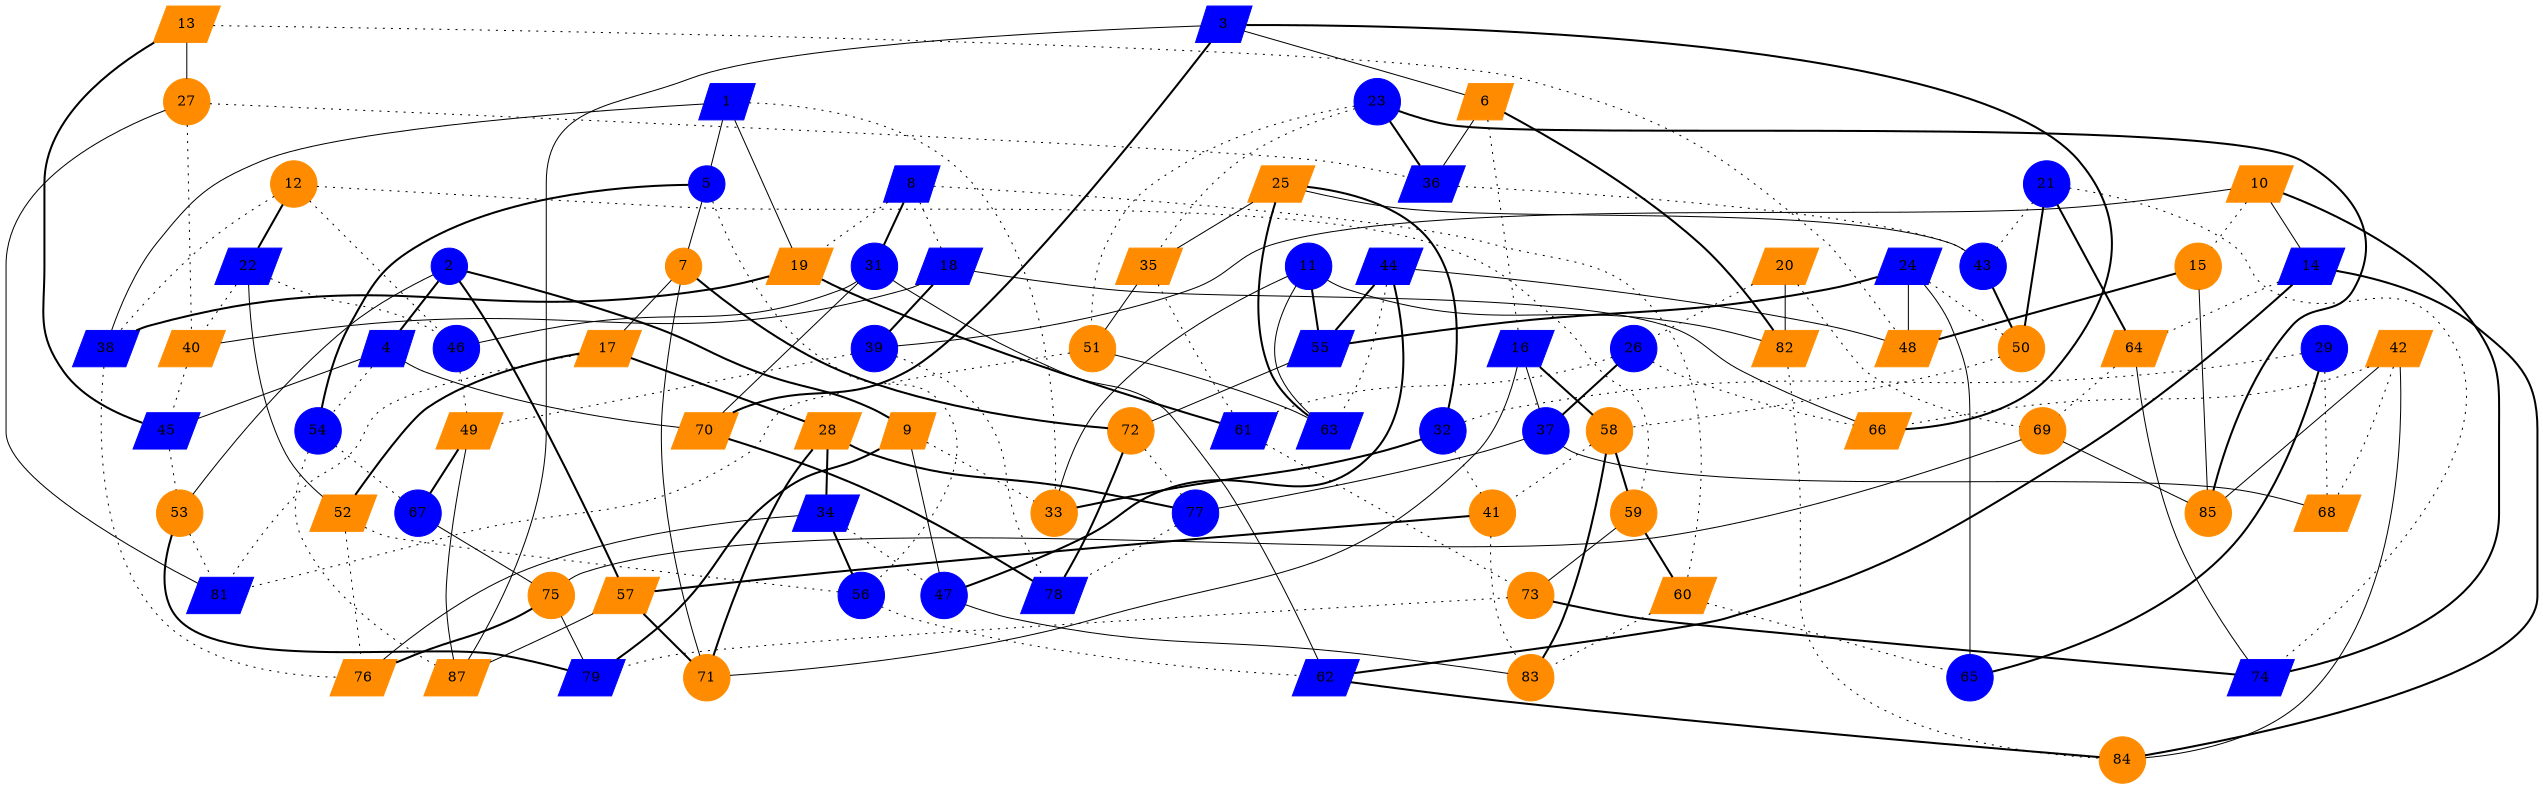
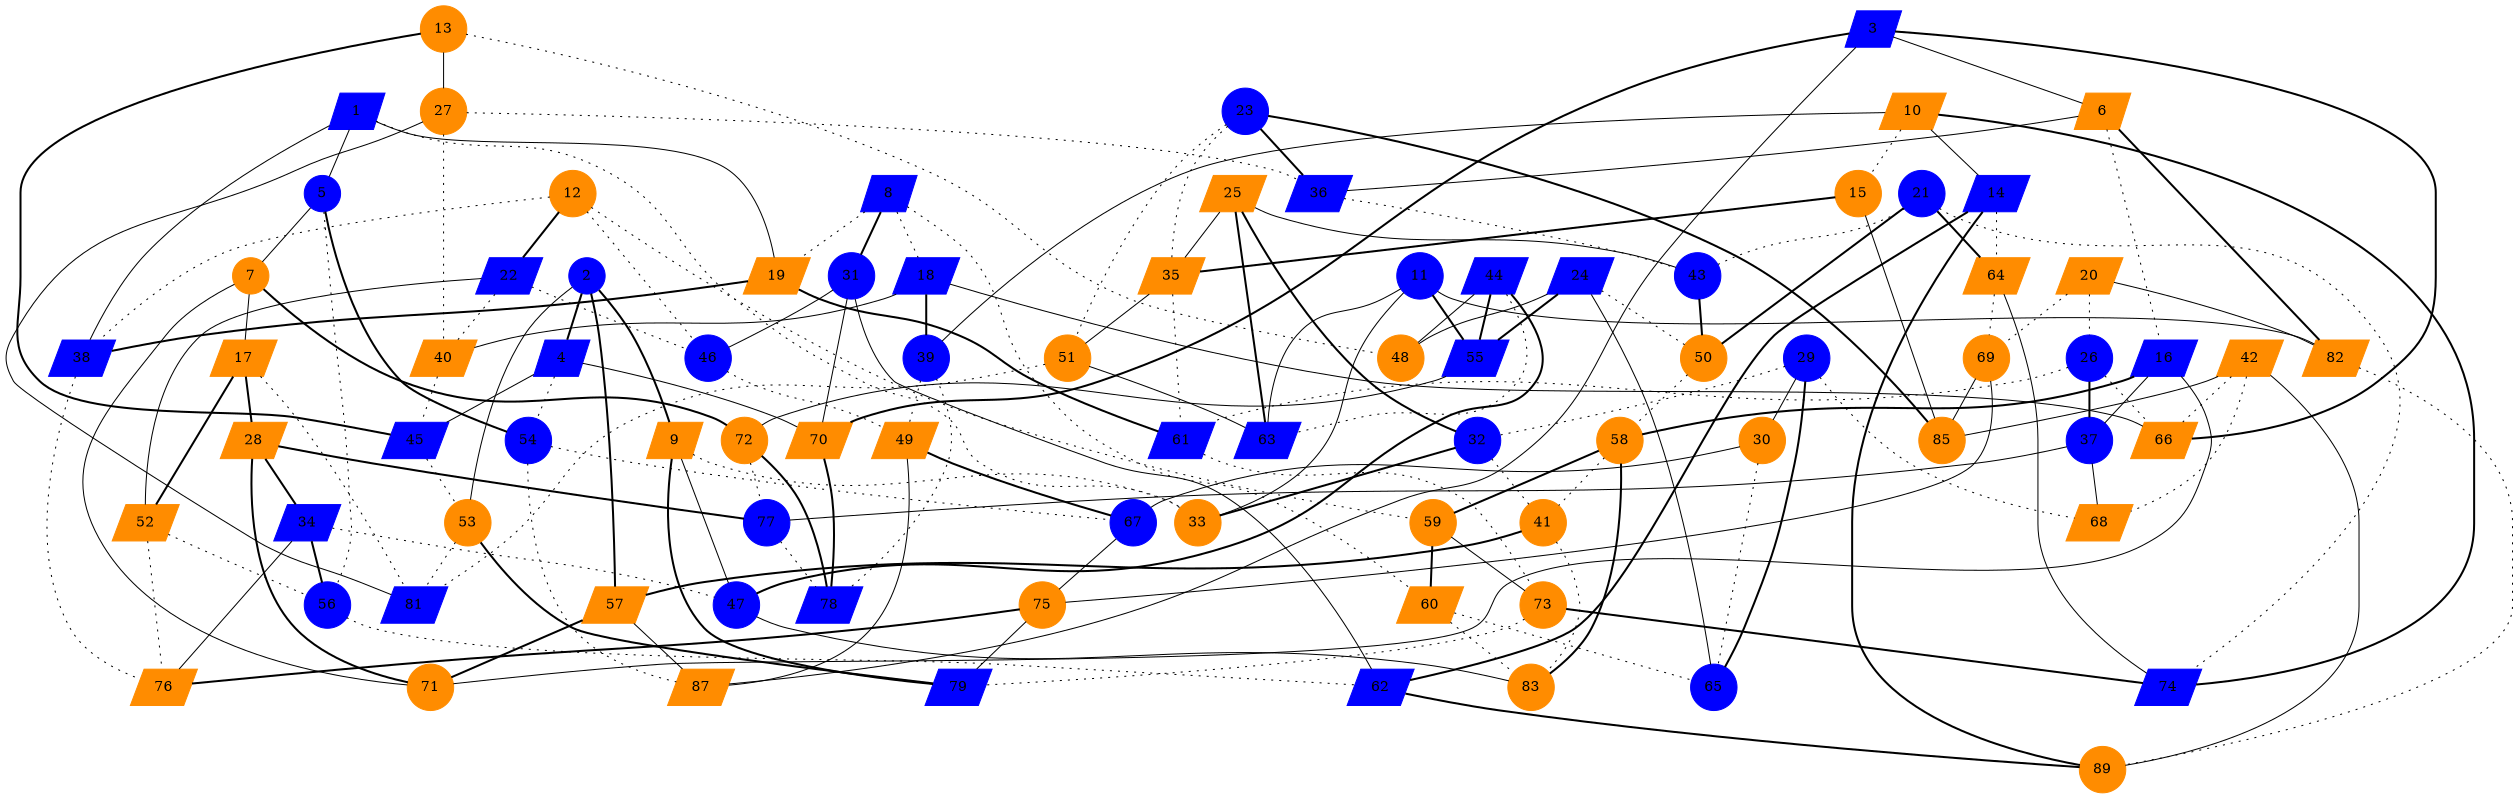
(187, 24) -> (444, 29)
(2057, 306) -> (1565, 229)
(1908, 349) -> (1401, 358)
none -> (1762, 440)
(2122, 760) -> (2103, 770)
